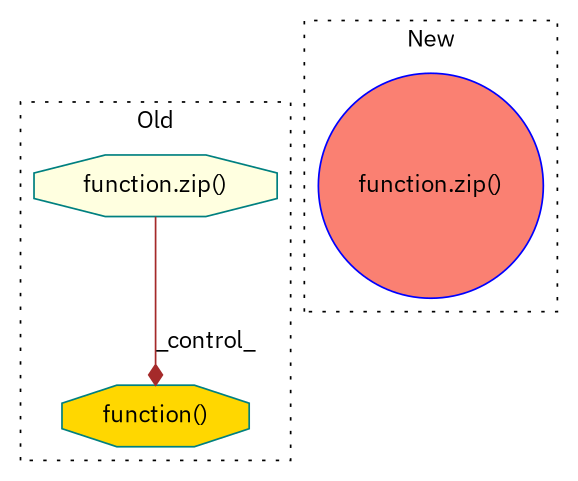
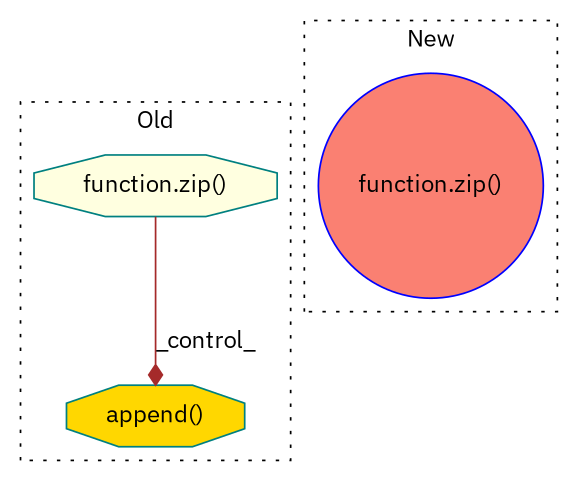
(156, 416) -> (156, 416)
